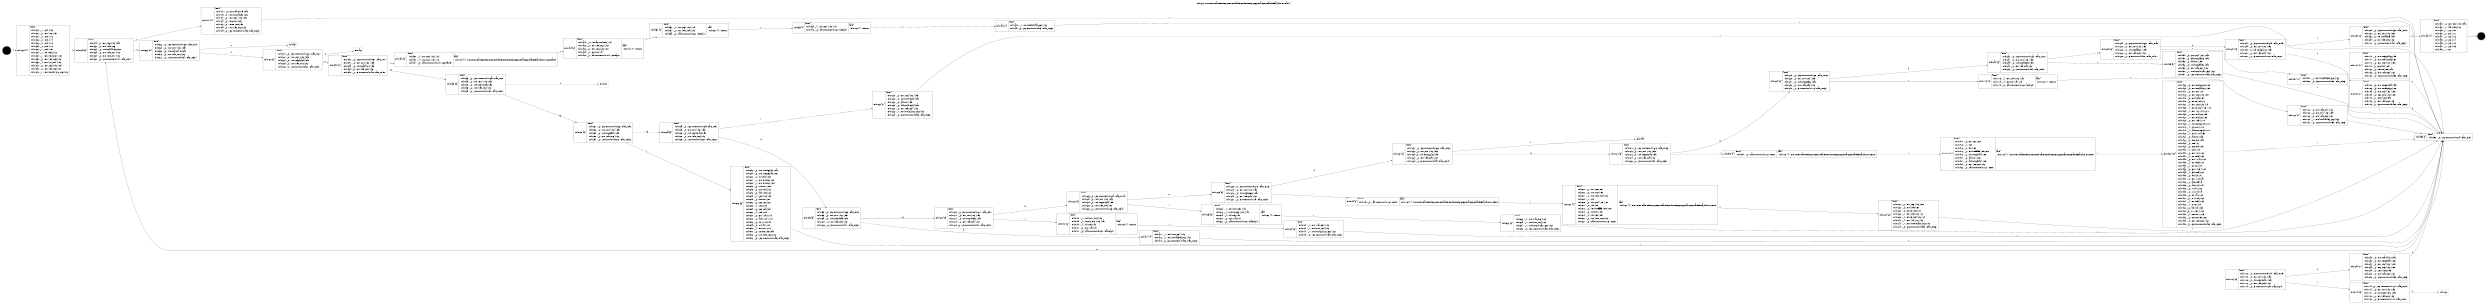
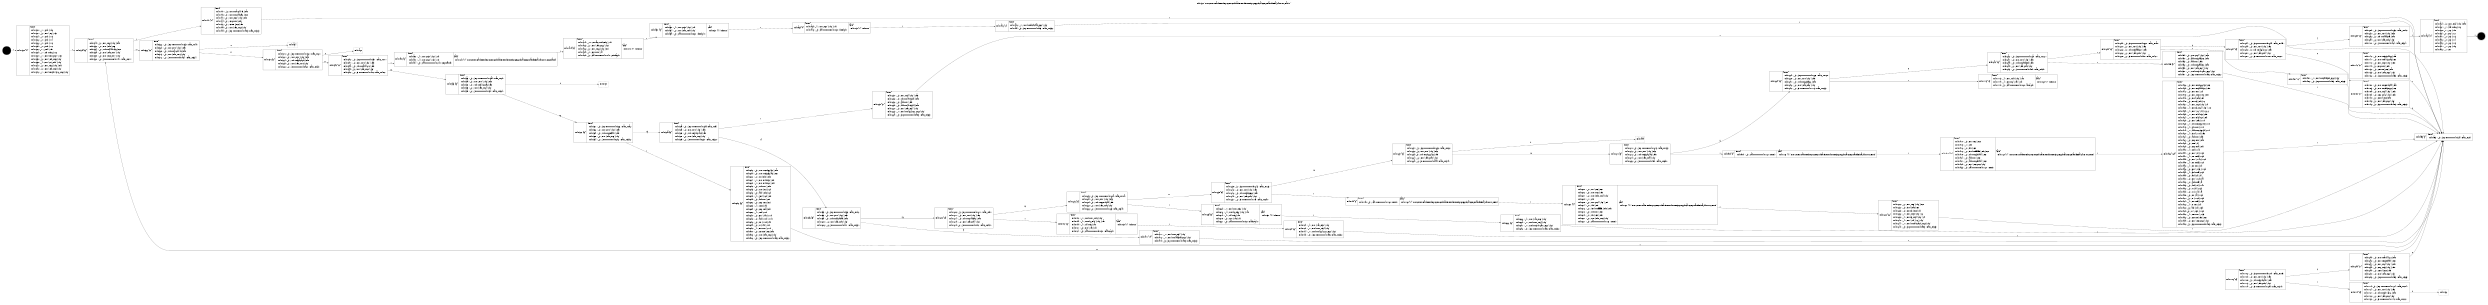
(2318, 116) -> none
